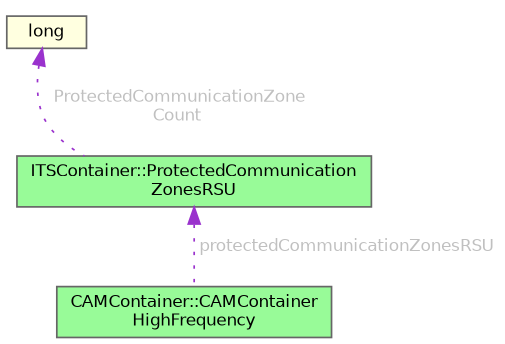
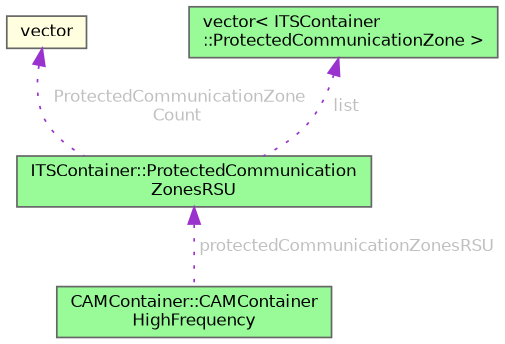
(47, 32) -> (47, 32)
none -> (343, 32)
